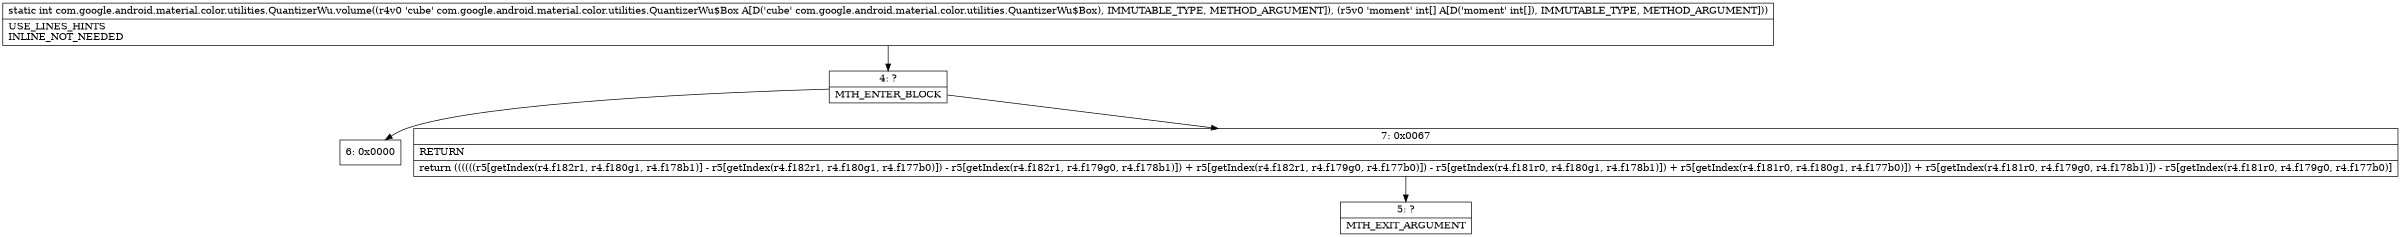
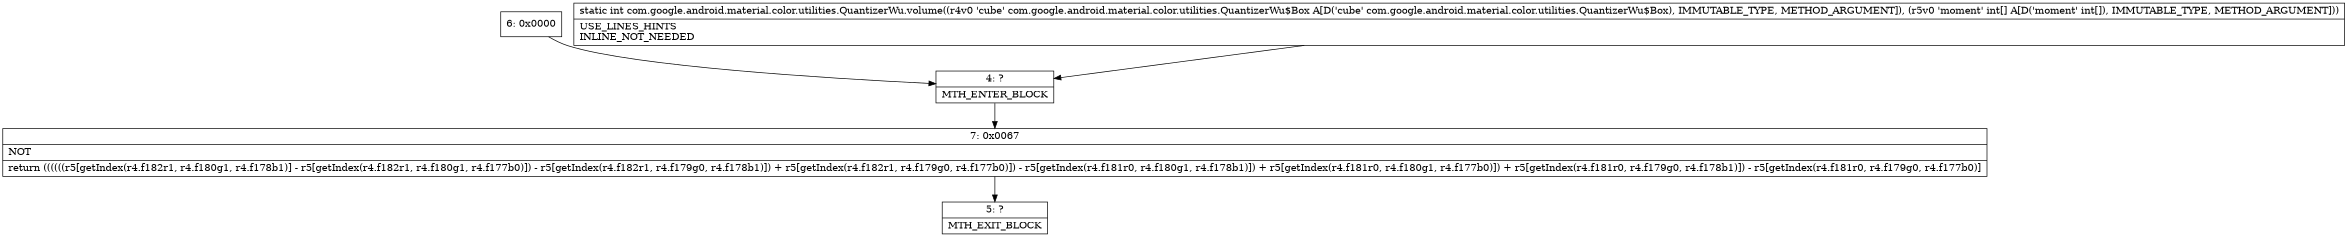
(608, 100) -> (737, 71)
(442, 152) -> (20, 152)
(1406, 226) -> (995, 226)
